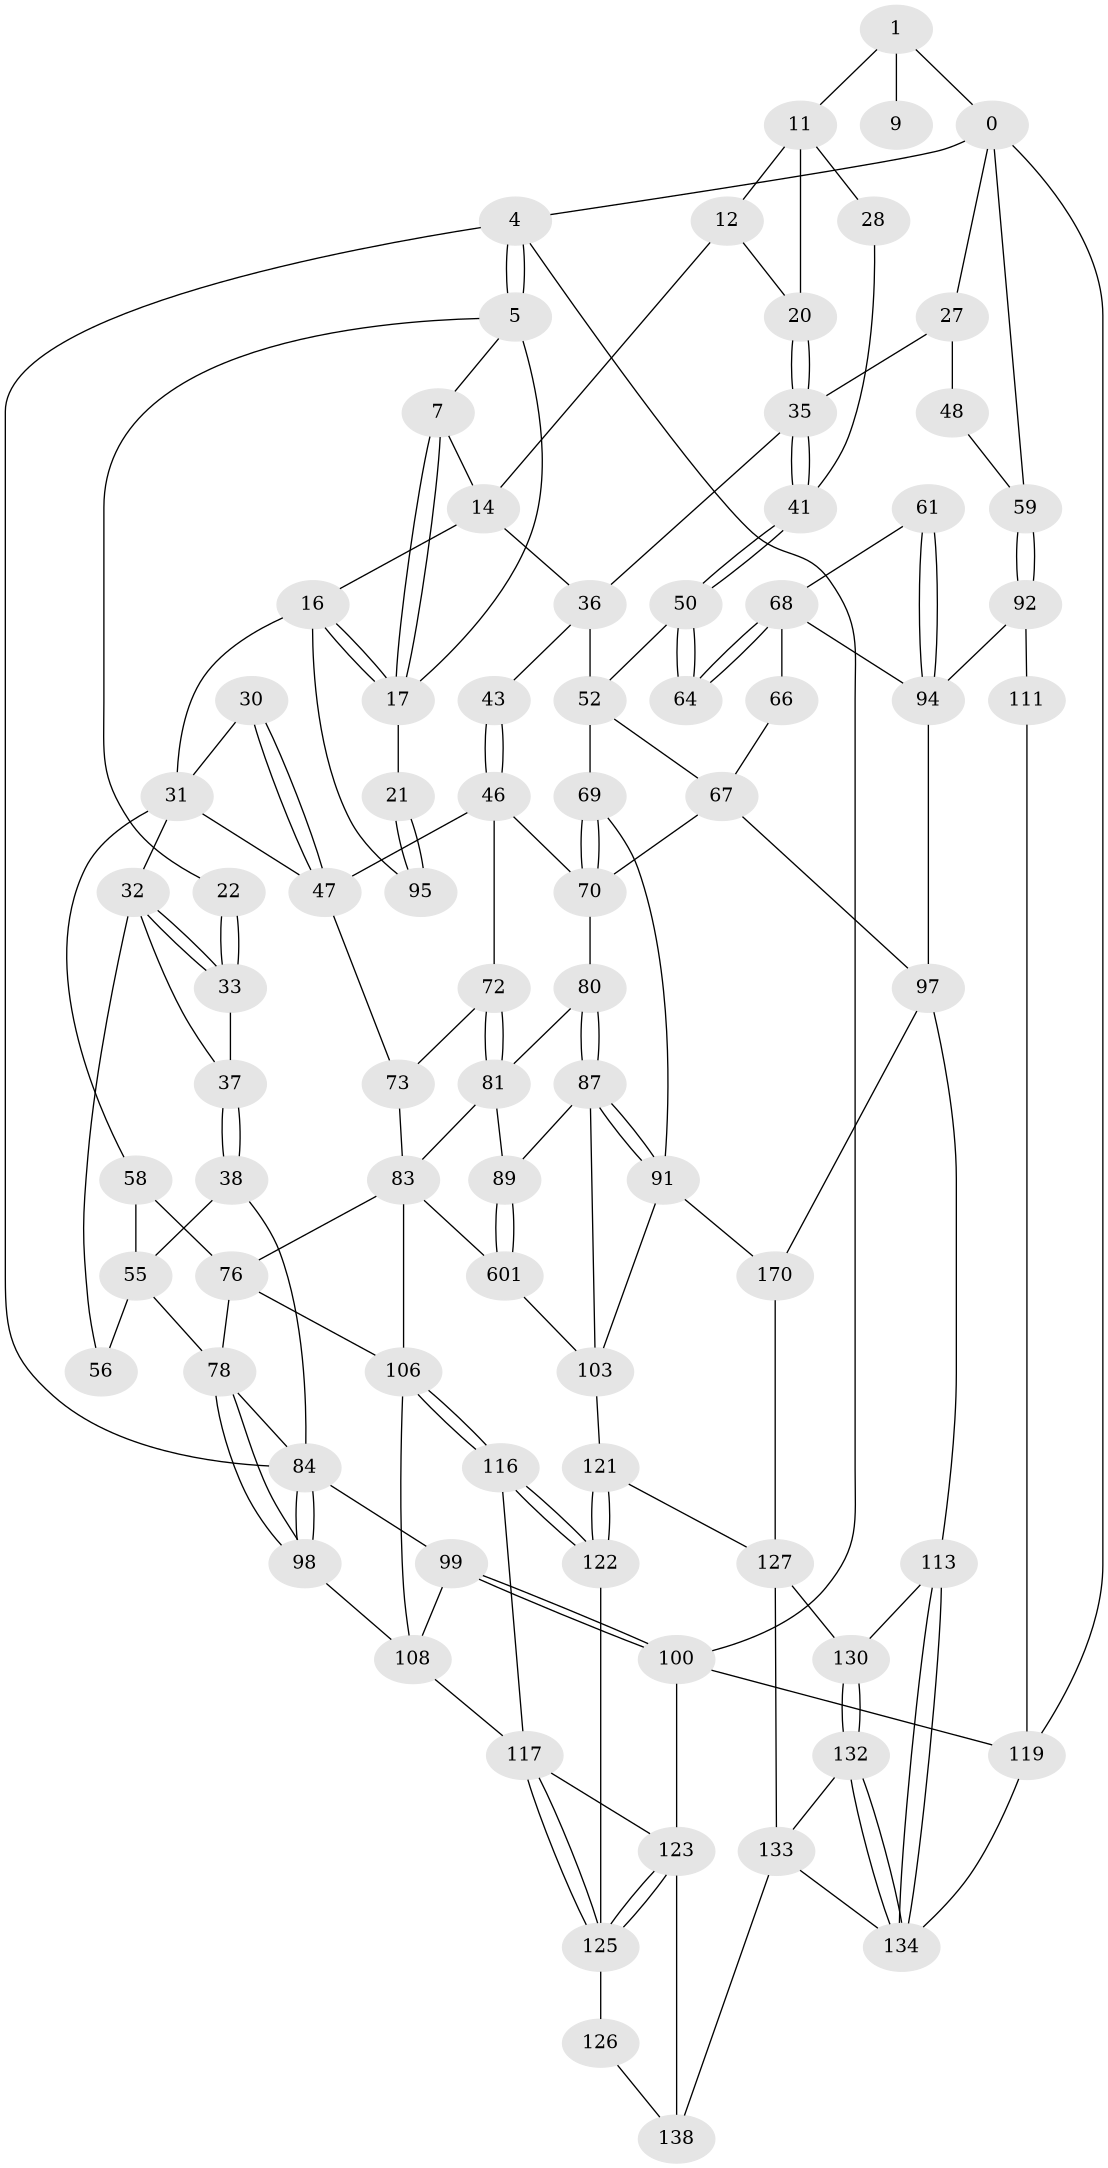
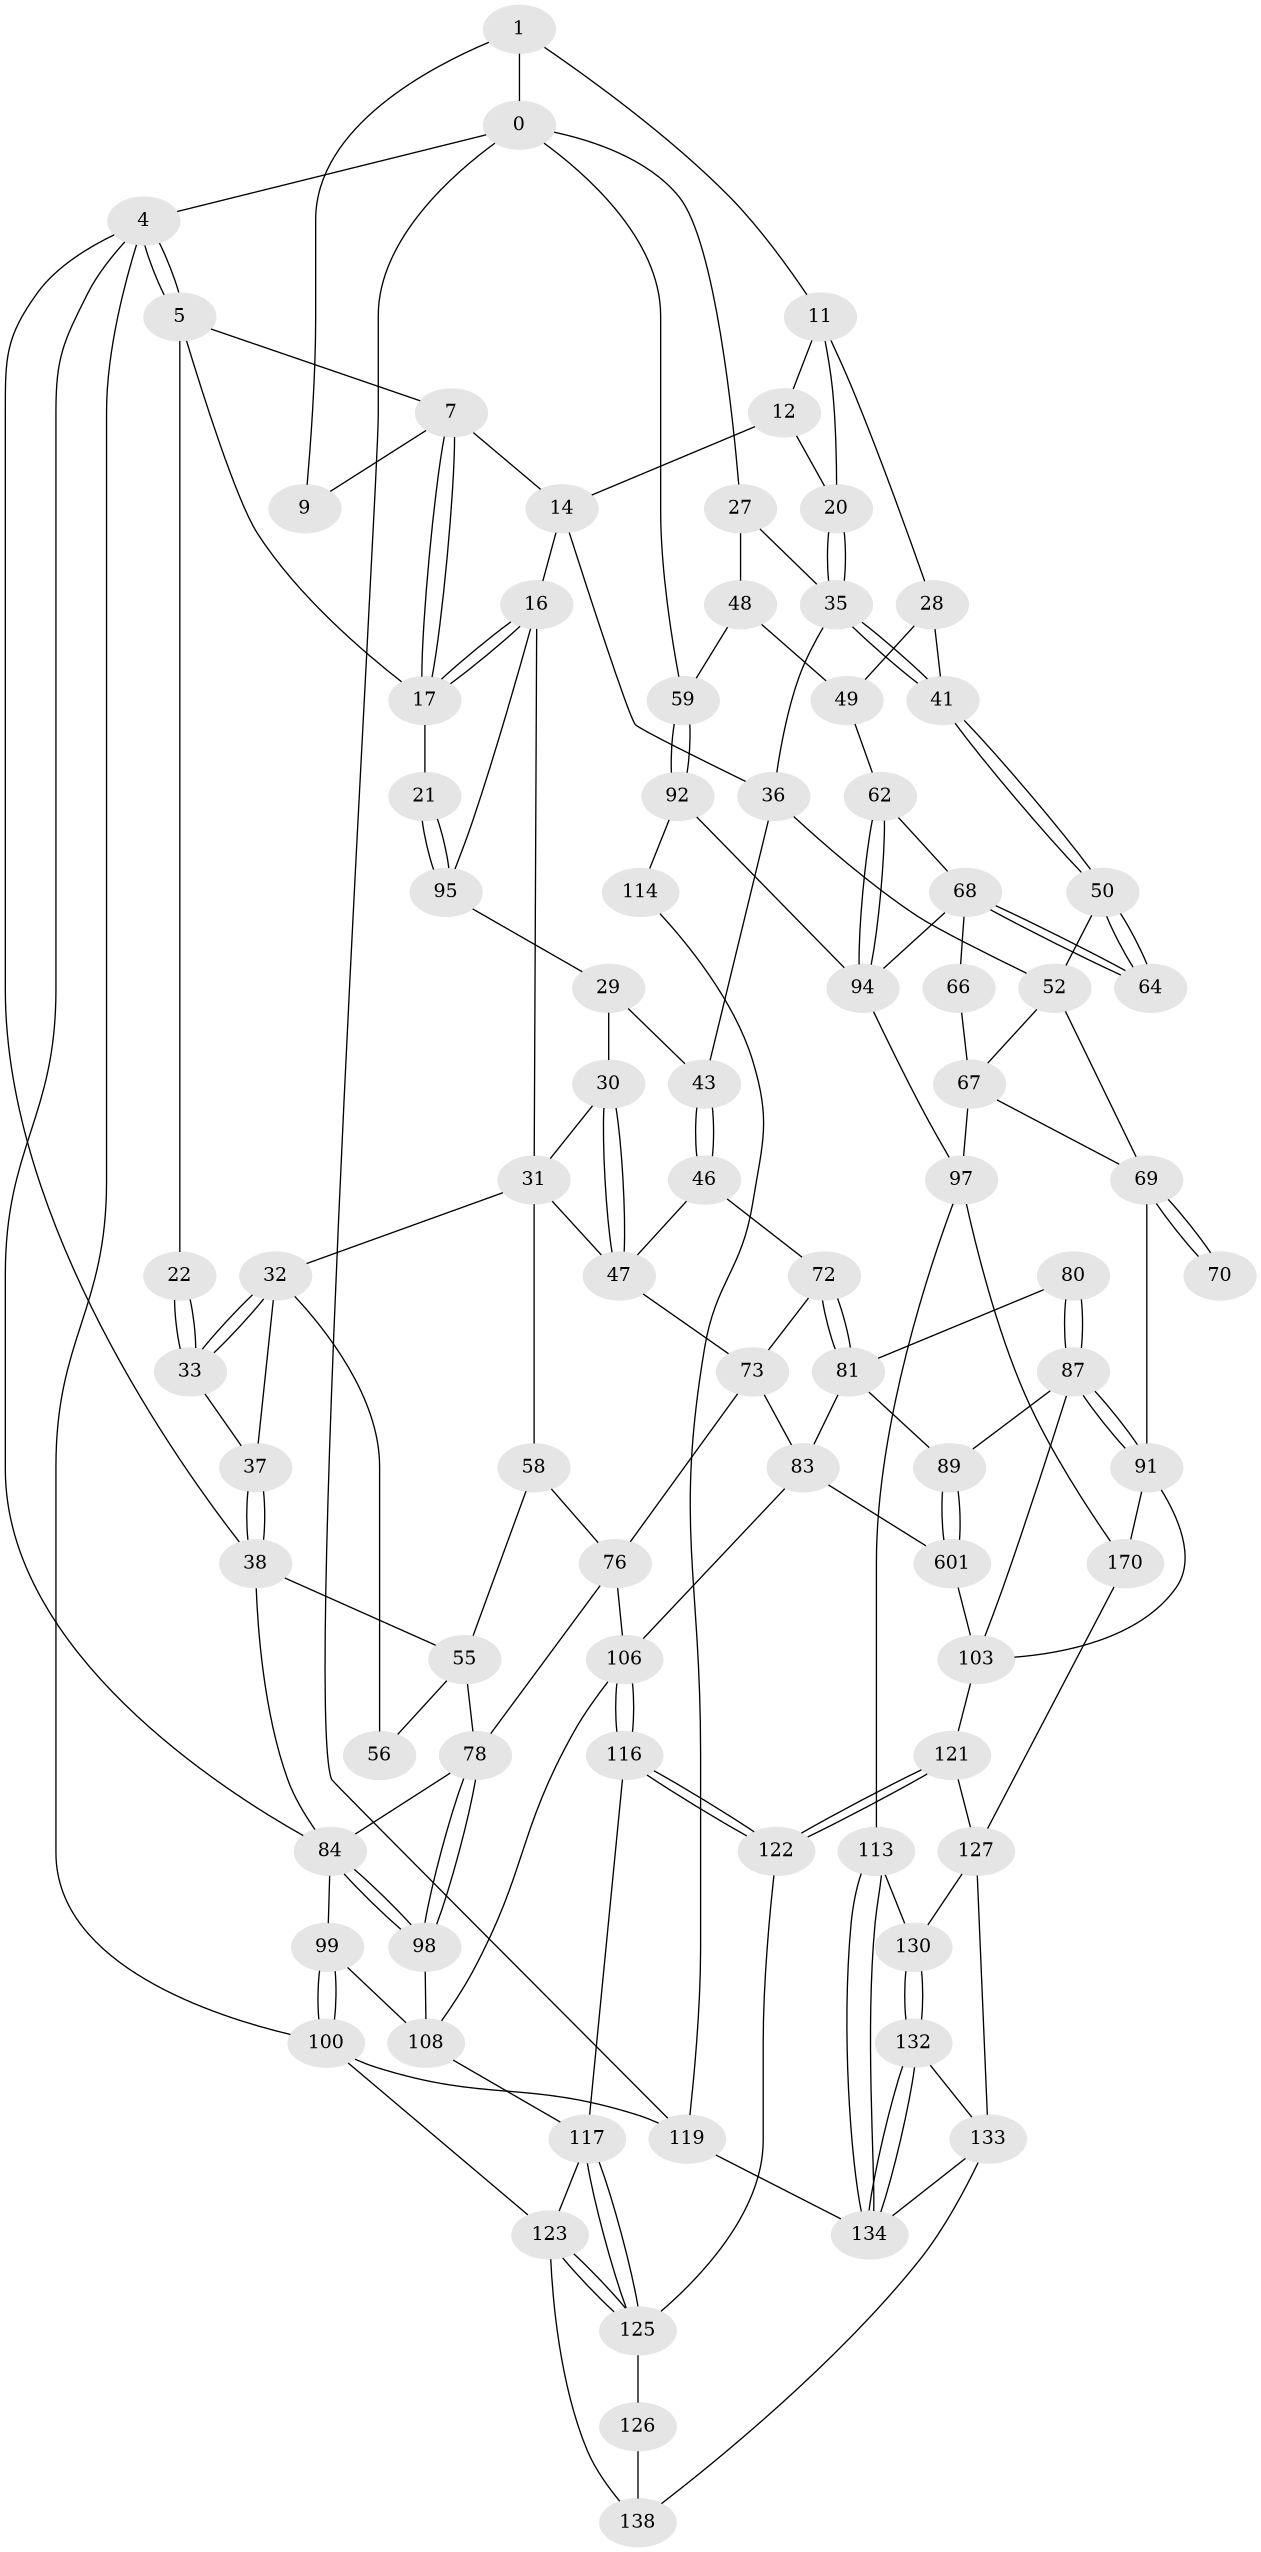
none -> (385, 456)
(928, 509) -> (880, 797)
none -> (847, 701)
(1027, 701) -> (641, 892)
(542, 844) -> none
(656, 844) -> (1058, 1132)
none -> (5, 894)
(590, 940) -> none
none -> (609, 988)
(318, 1228) -> (681, 1472)
